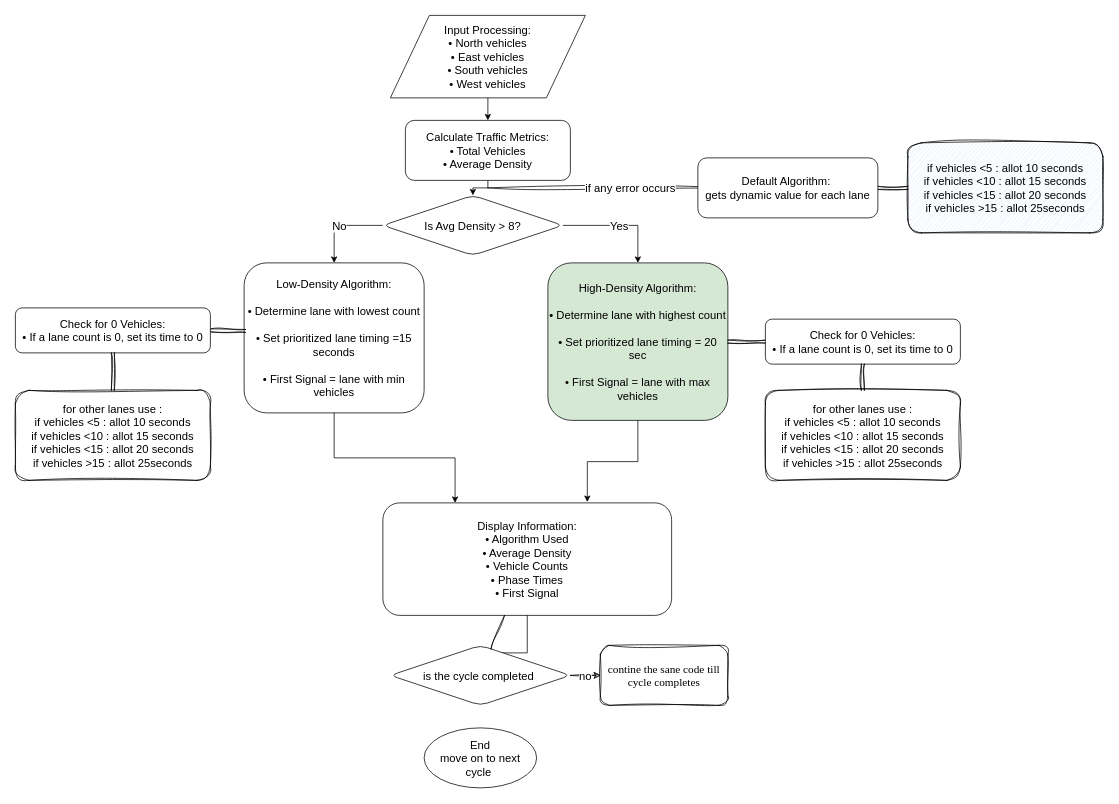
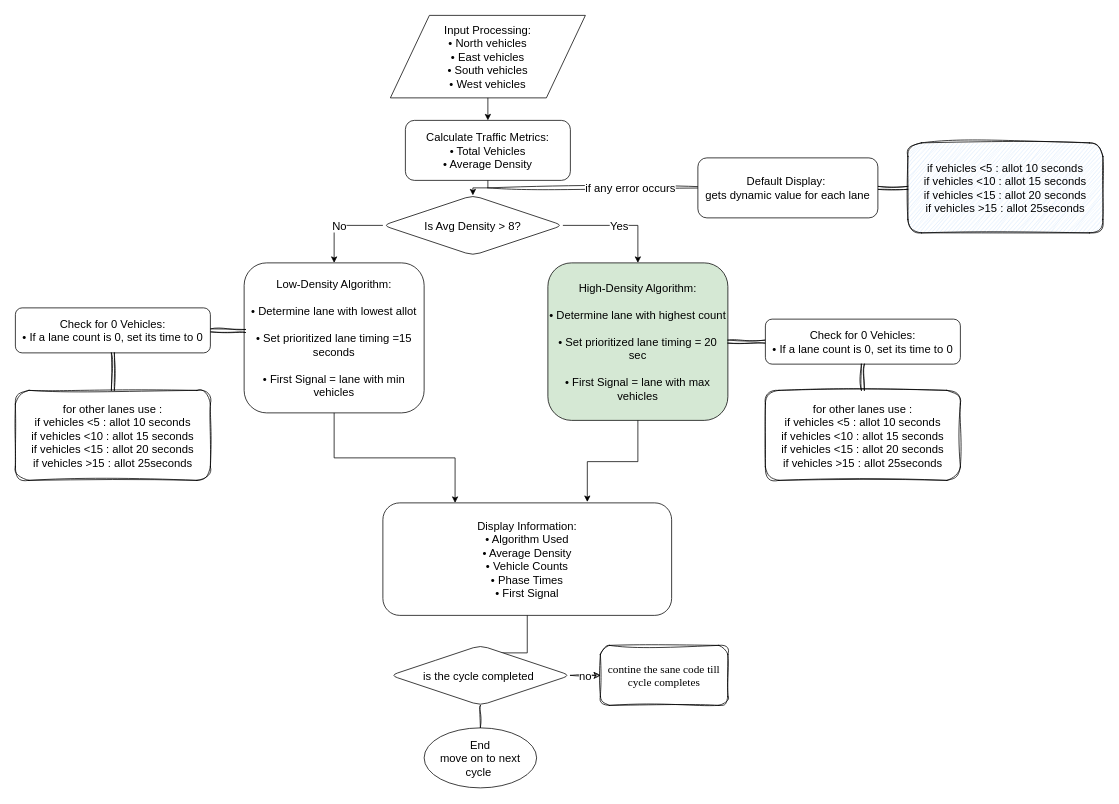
(788, 188) -> (788, 188)
(334, 338) -> (334, 338)
(498, 632) -> (480, 717)
